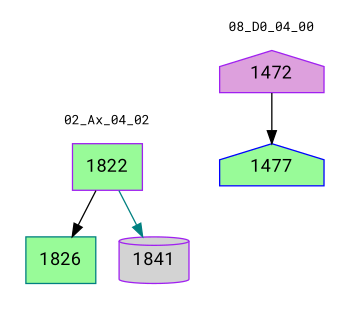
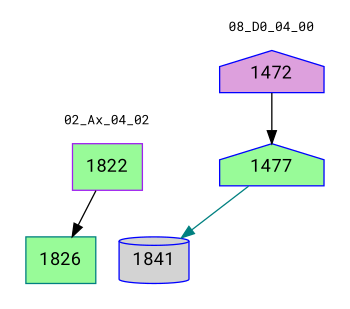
(272, 74) -> (272, 74)
(128, 208) -> (219, 209)
(154, 260) -> (154, 260)
